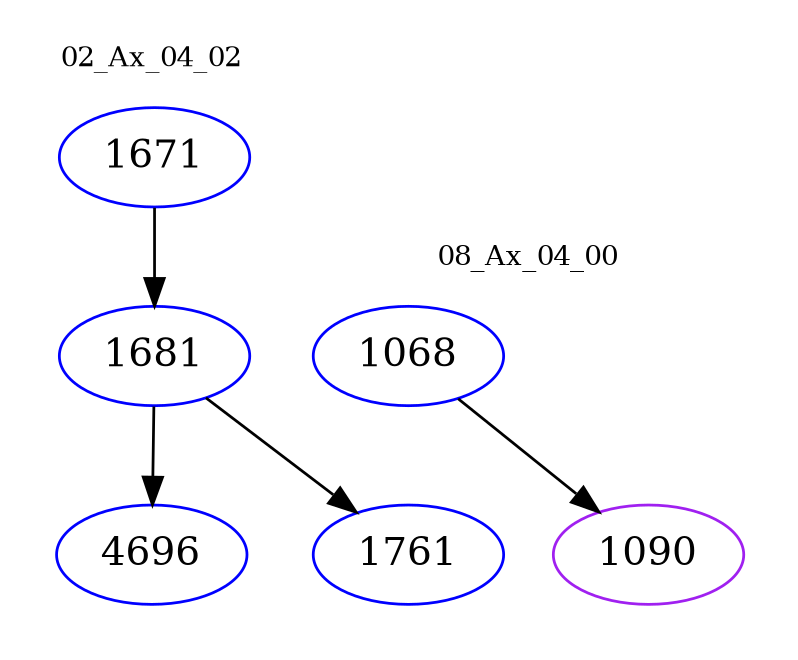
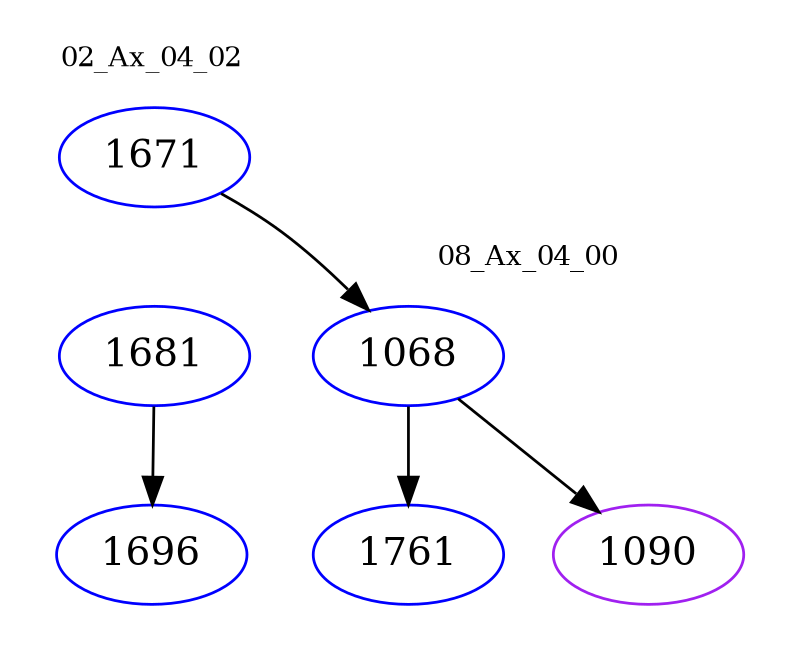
(155, 243) -> (310, 254)
(254, 434) -> (408, 442)
(152, 555) -> (152, 555)
